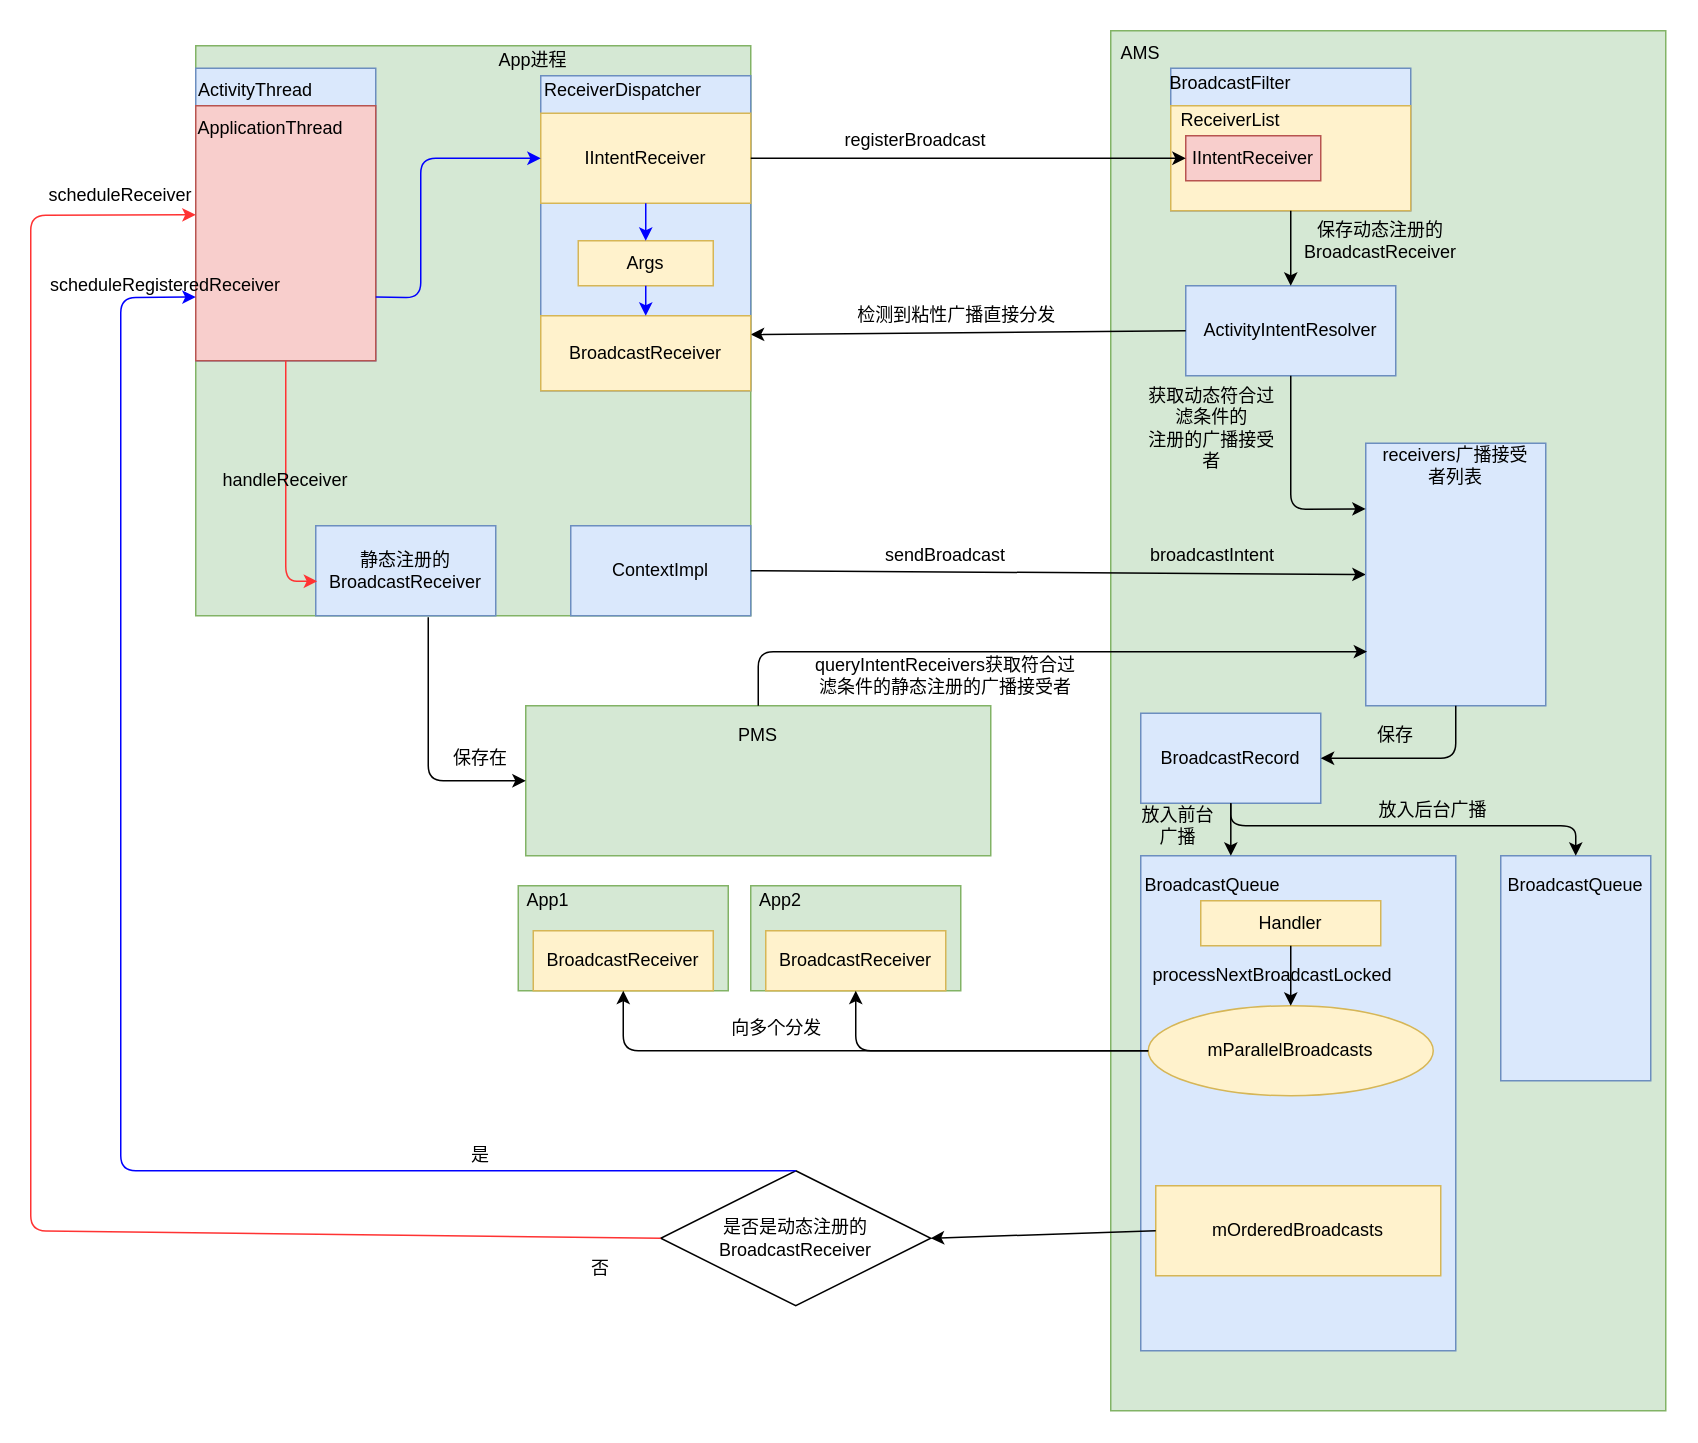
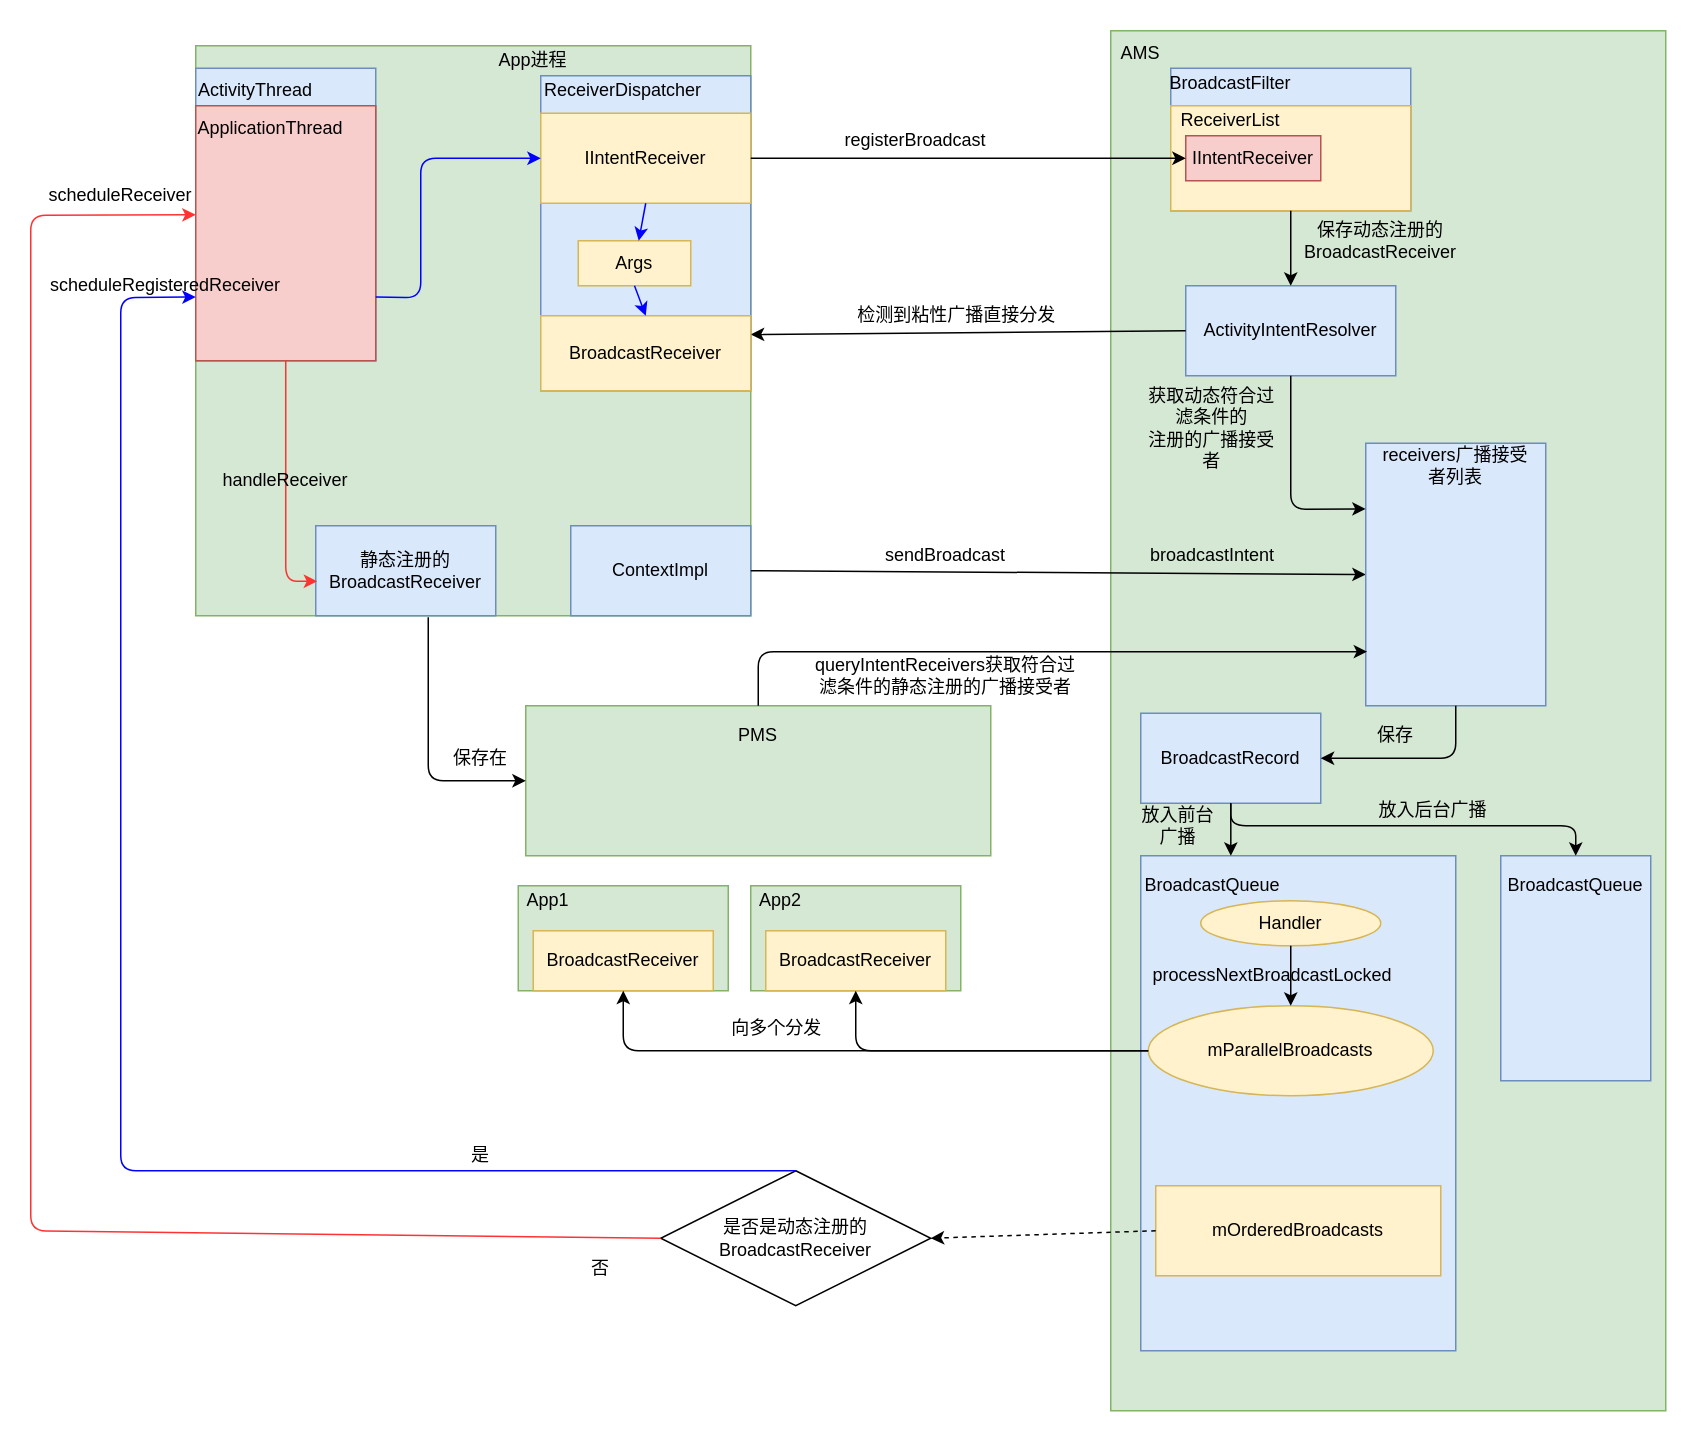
(646, 263) -> (635, 263)
(1291, 923) -> (1291, 923)
(1047, 1234) -> (1047, 1234)
